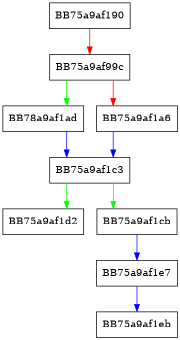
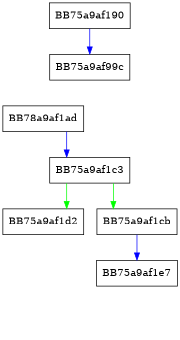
(90, 38) -> (90, 38)
(67, 89) -> none
(137, 119) -> none
(137, 325) -> none
